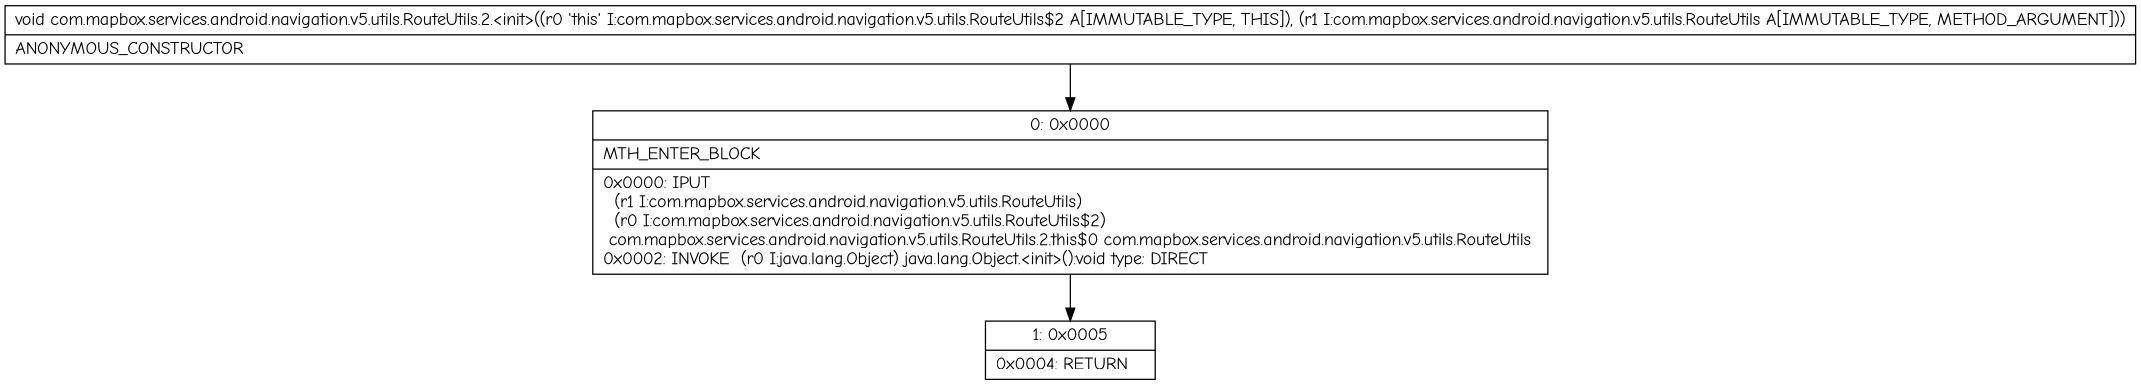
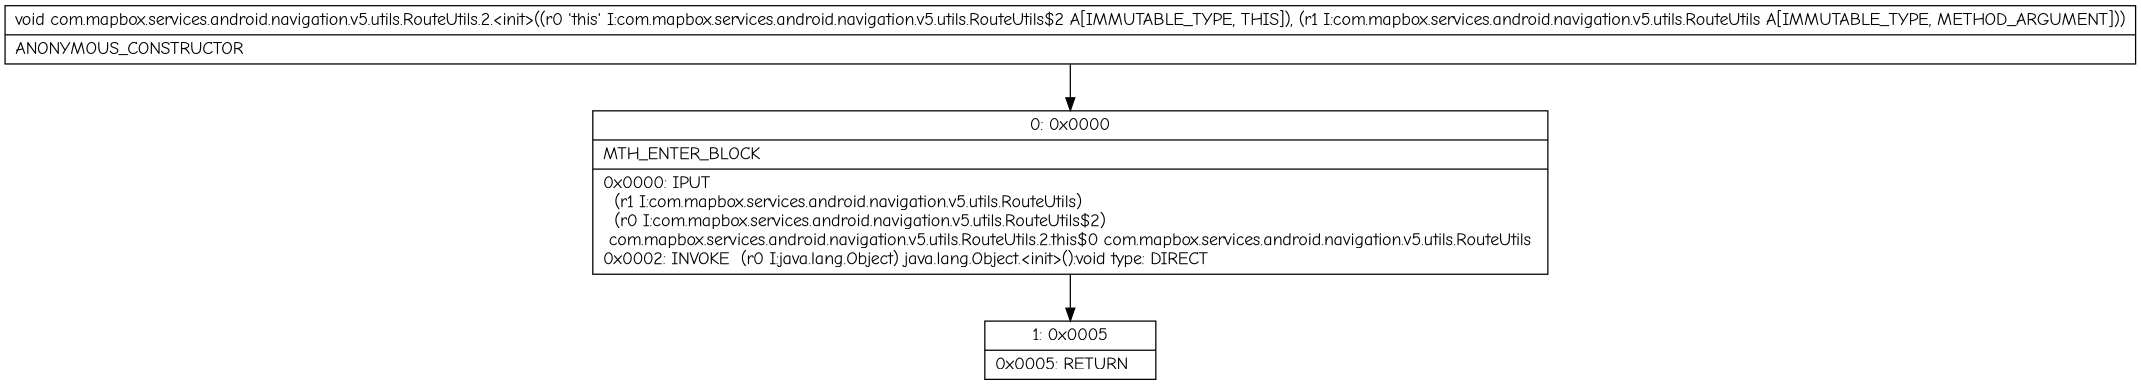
(1070, 364) -> (1070, 364)
